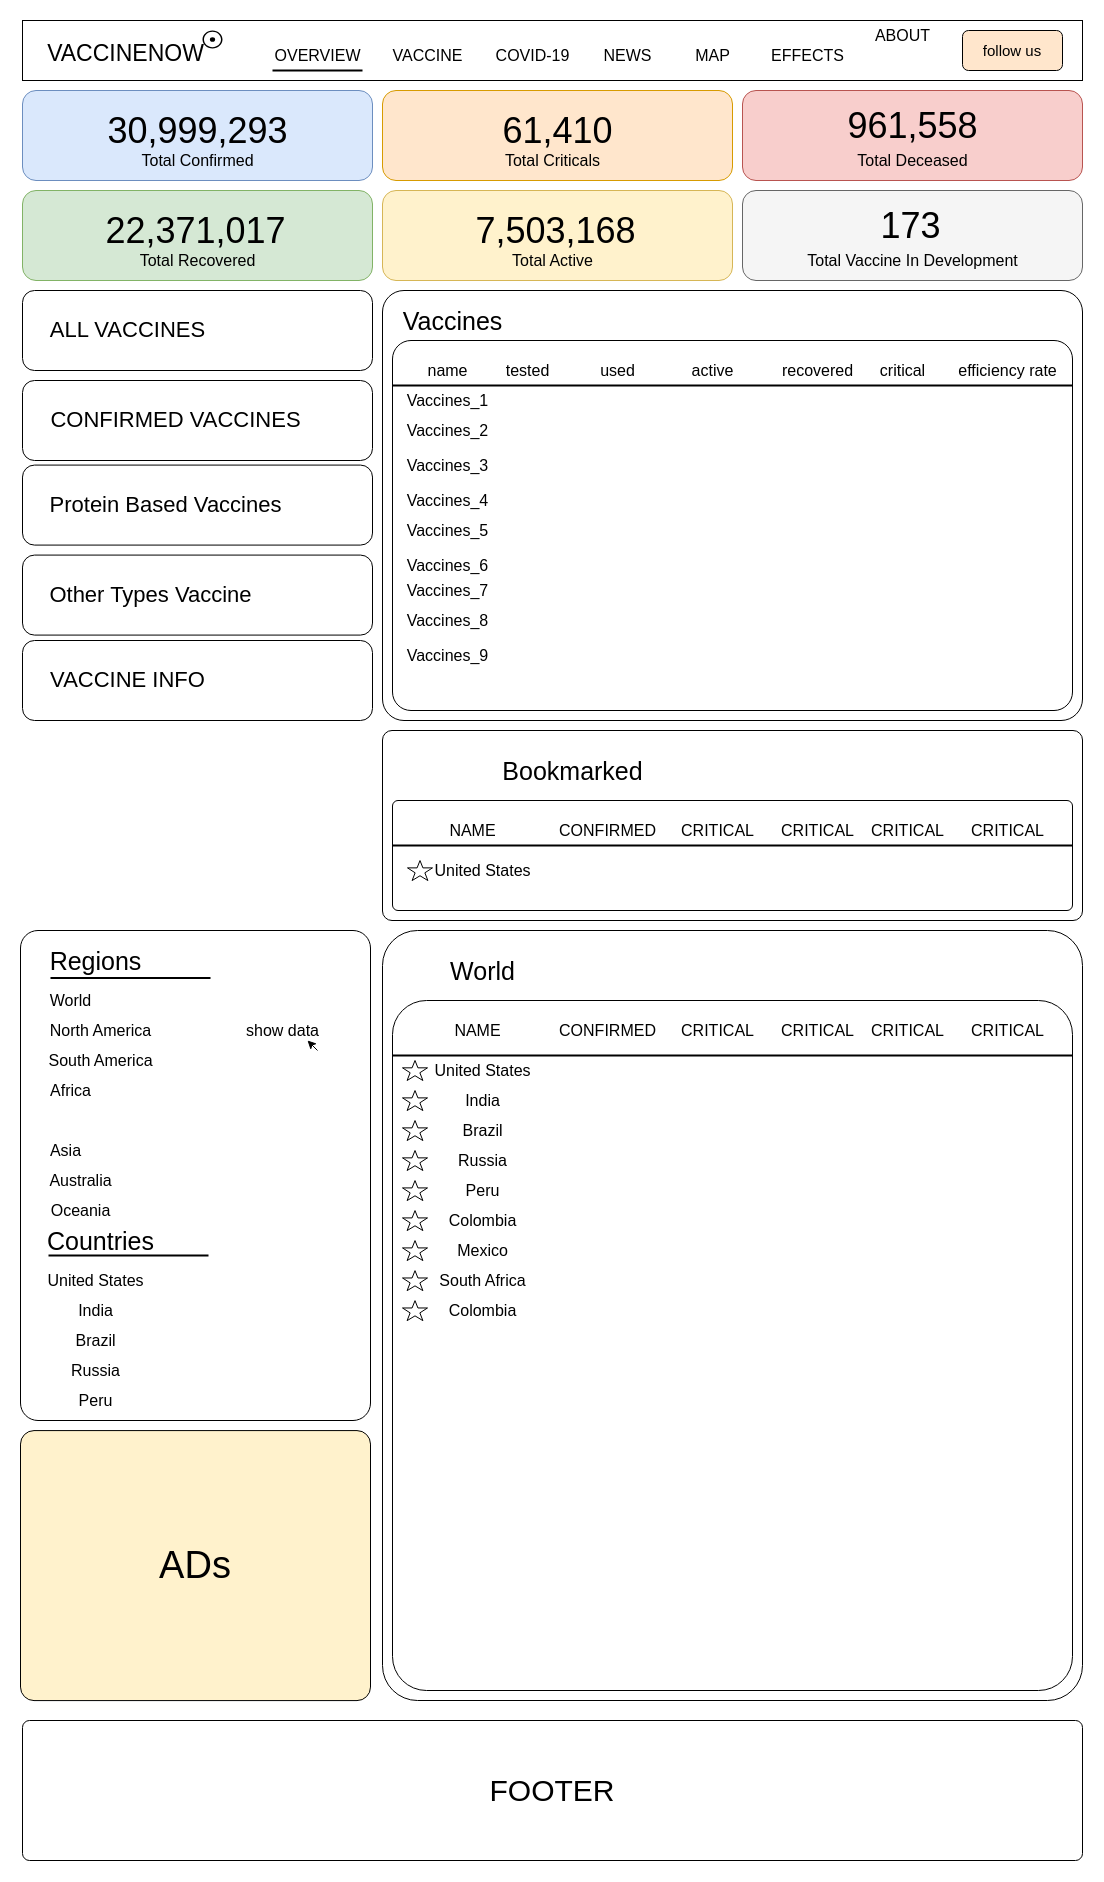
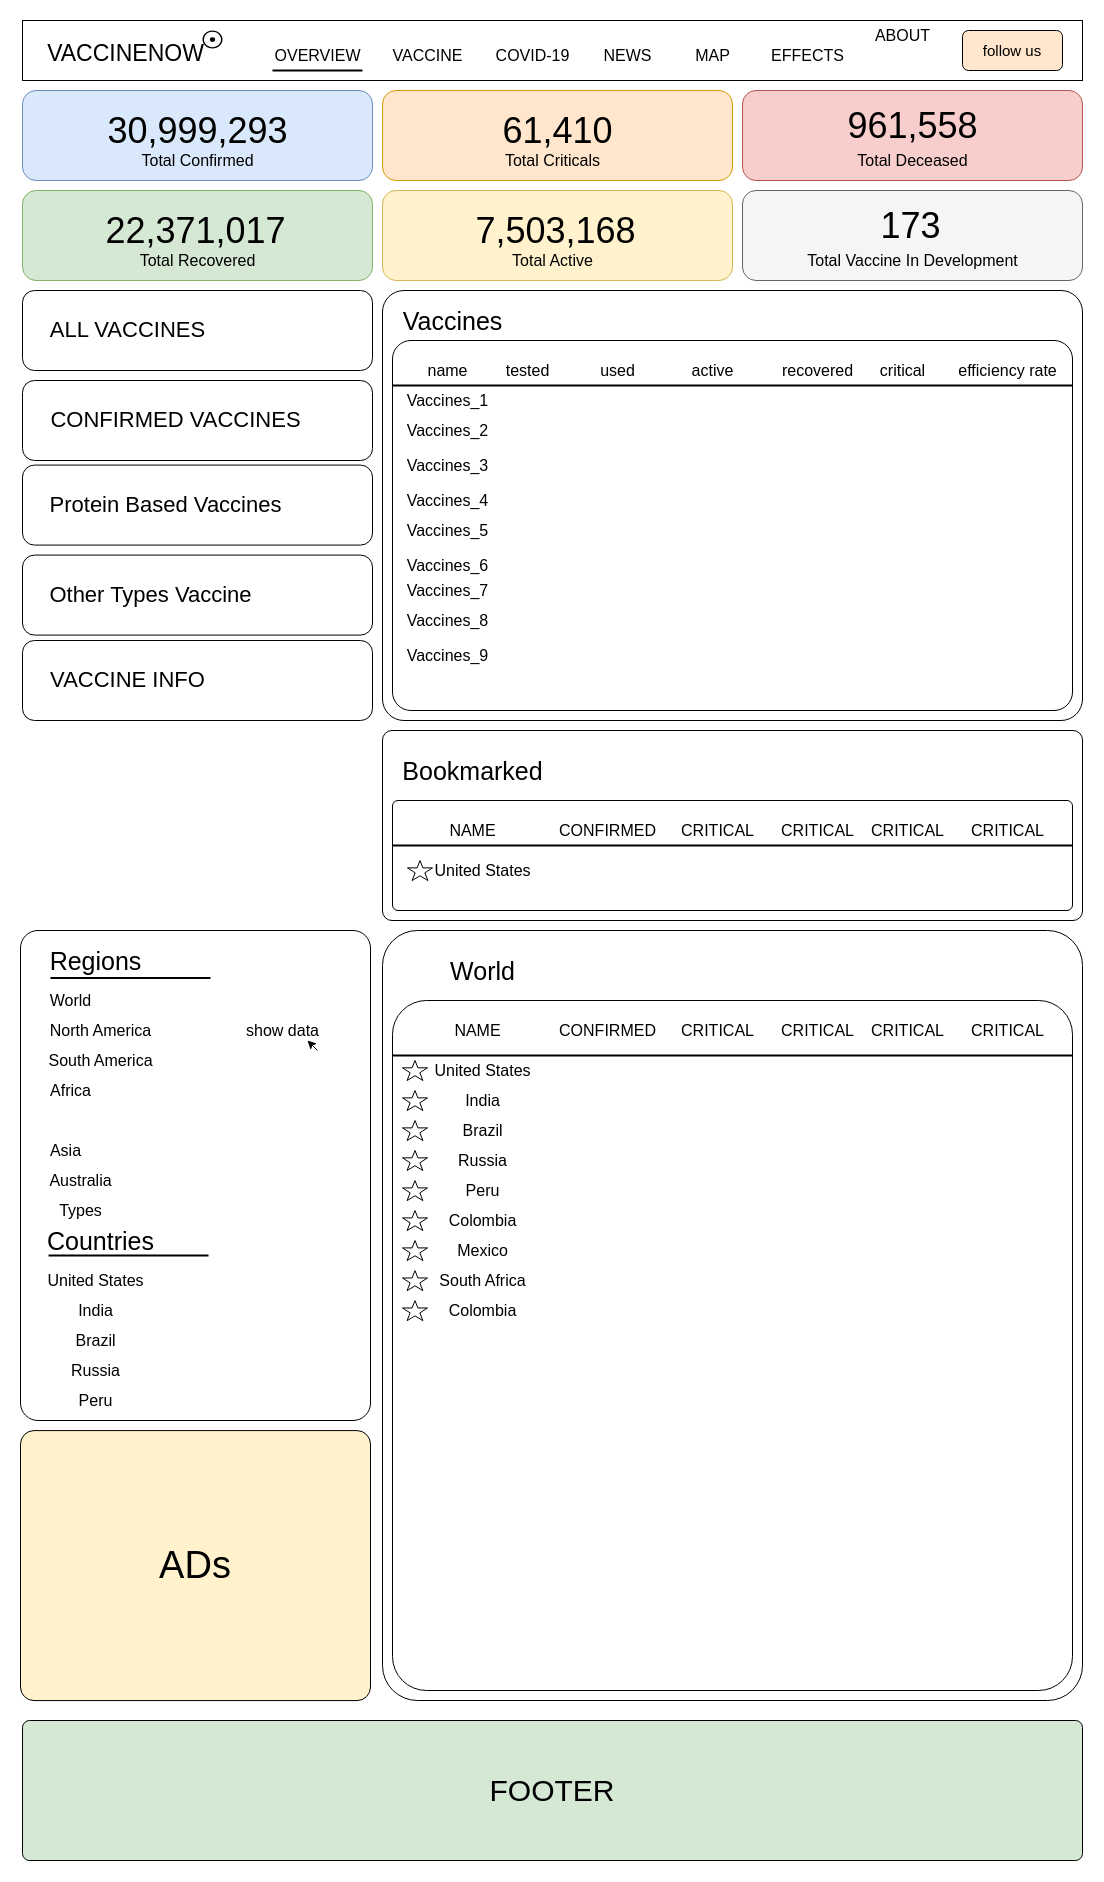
(573, 771) -> (473, 771)
(81, 1211) -> (81, 1211)
(553, 1791) -> (553, 1791)
